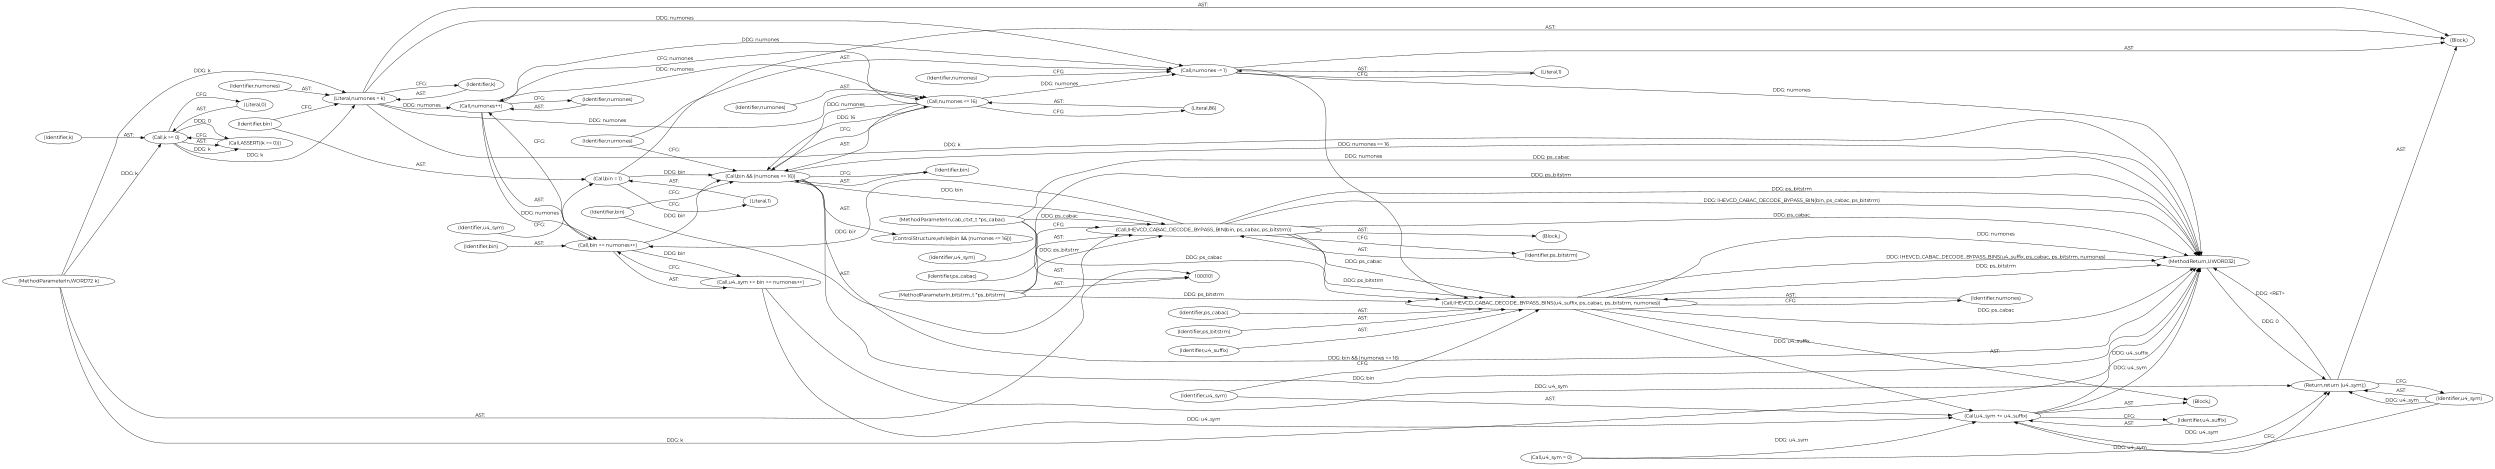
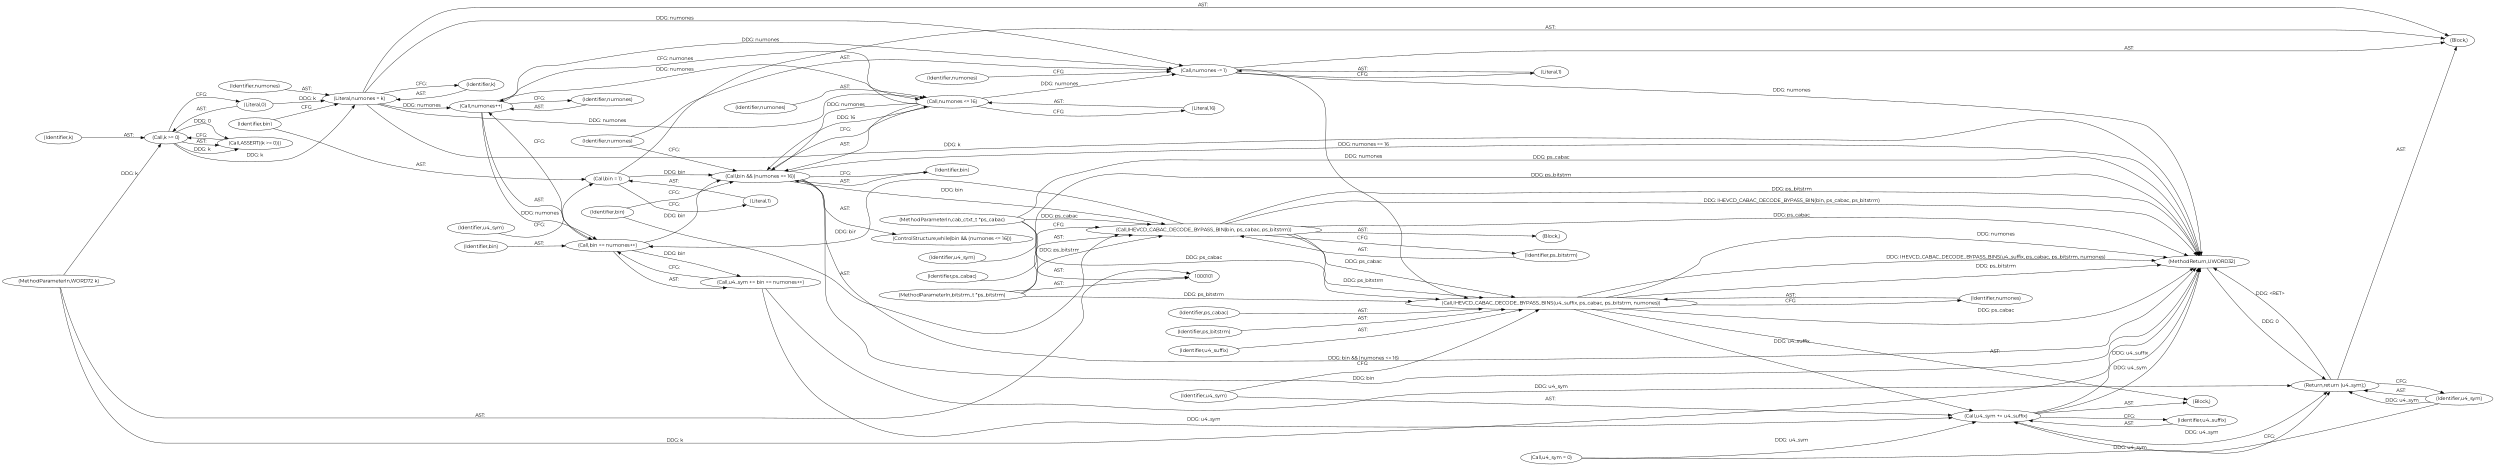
(152, 101) -> (297, 102)
(1204, 108) -> (1204, 108)
